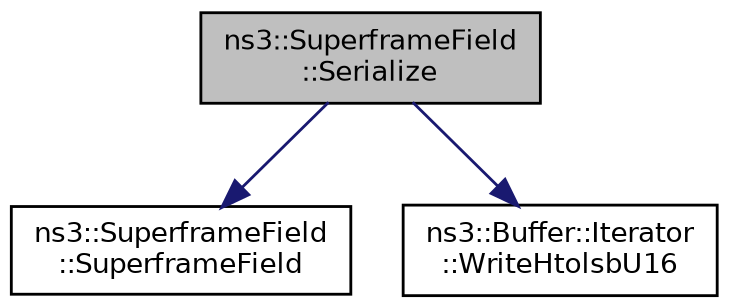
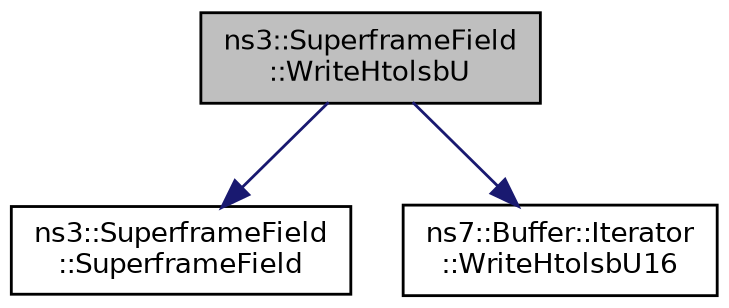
(371, 58) -> (371, 58)
(560, 250) -> (560, 250)
